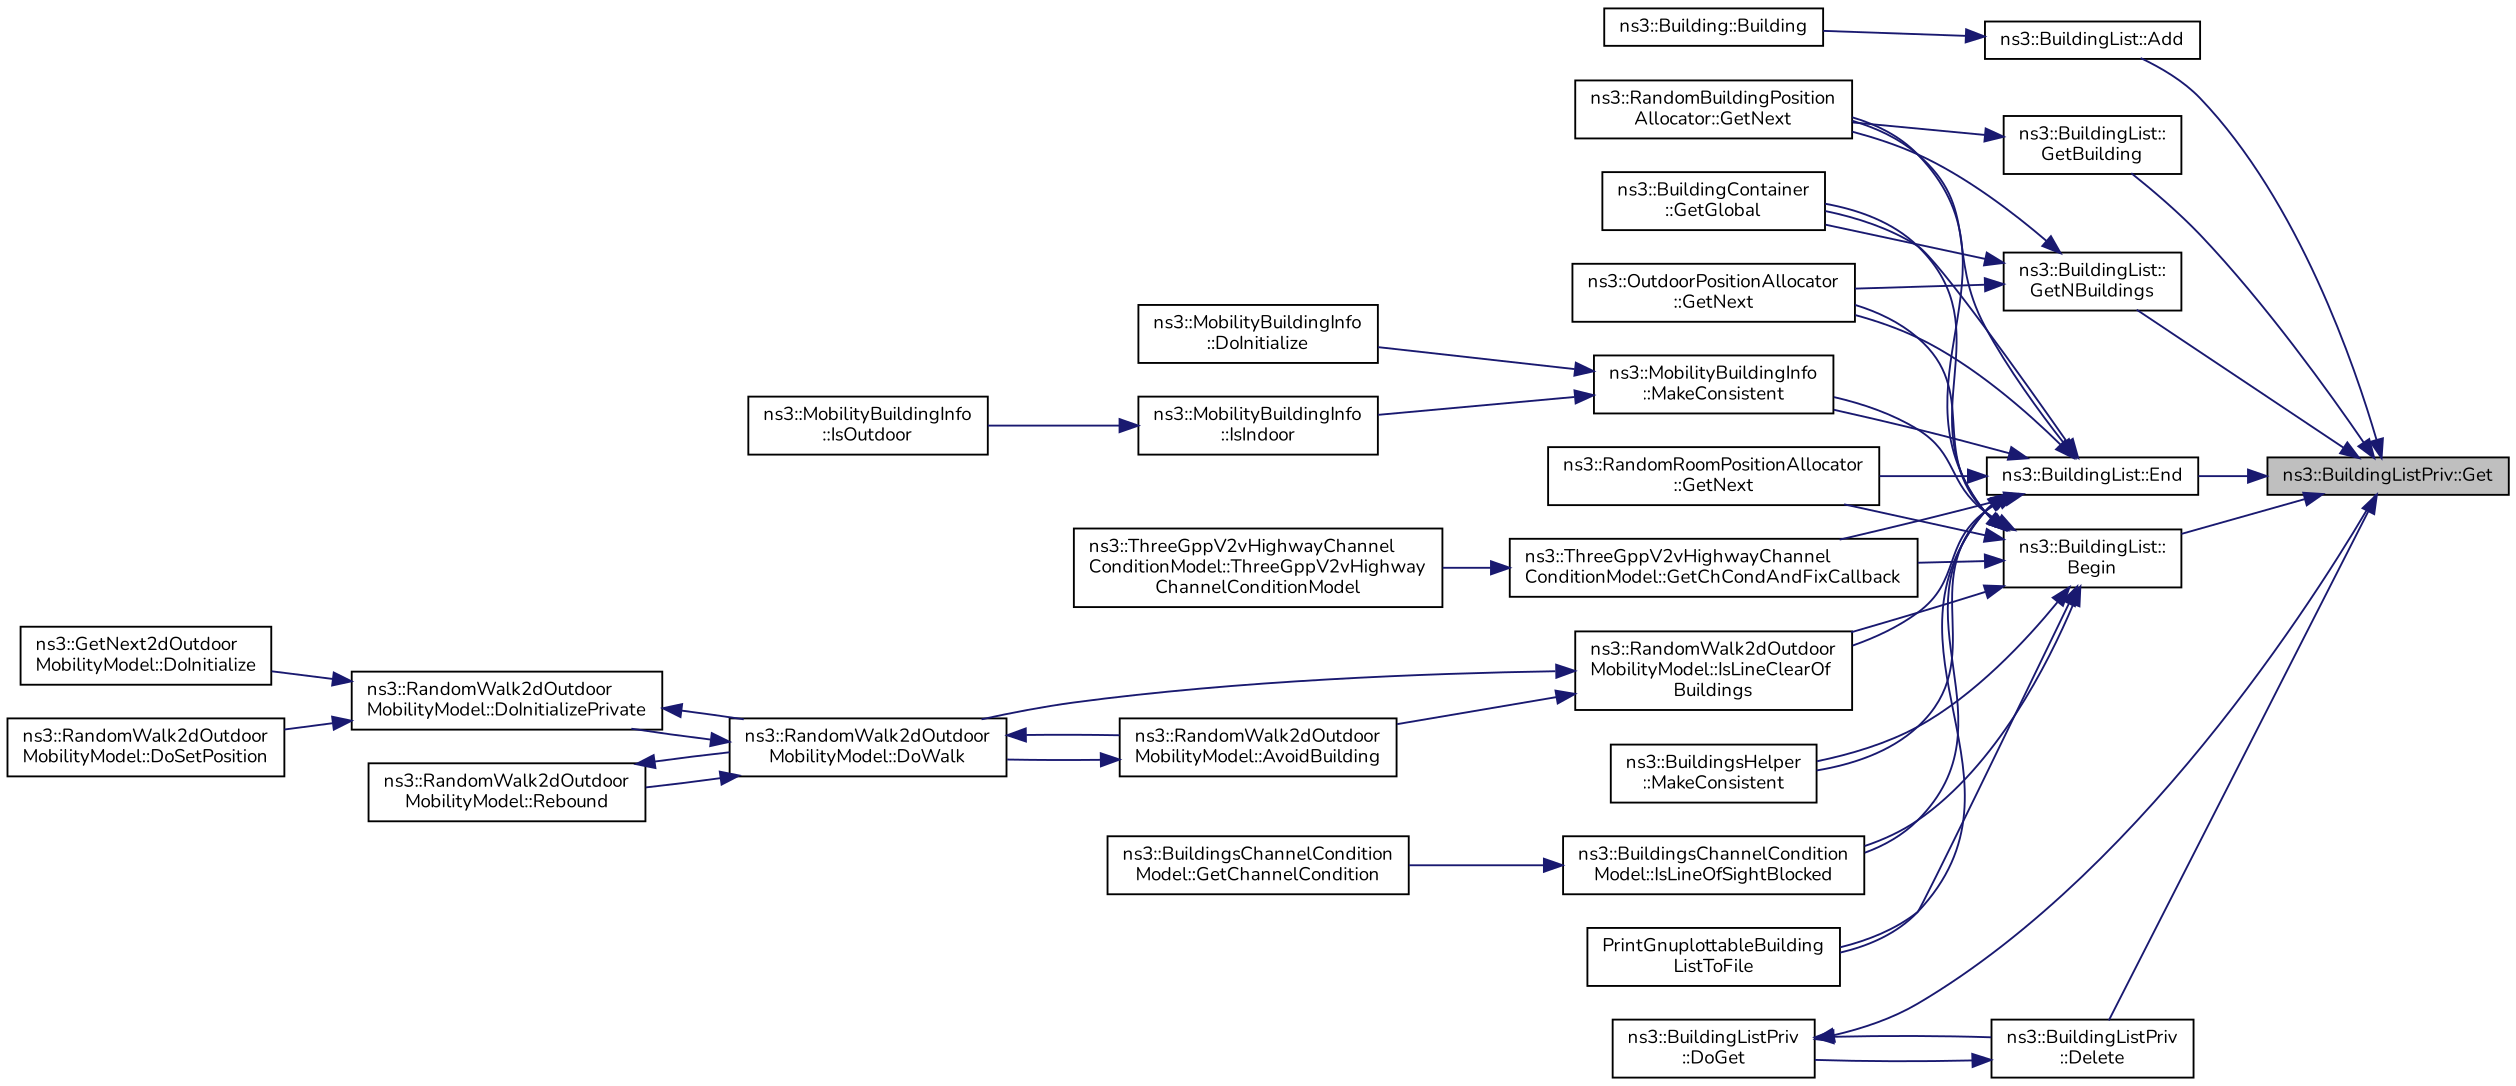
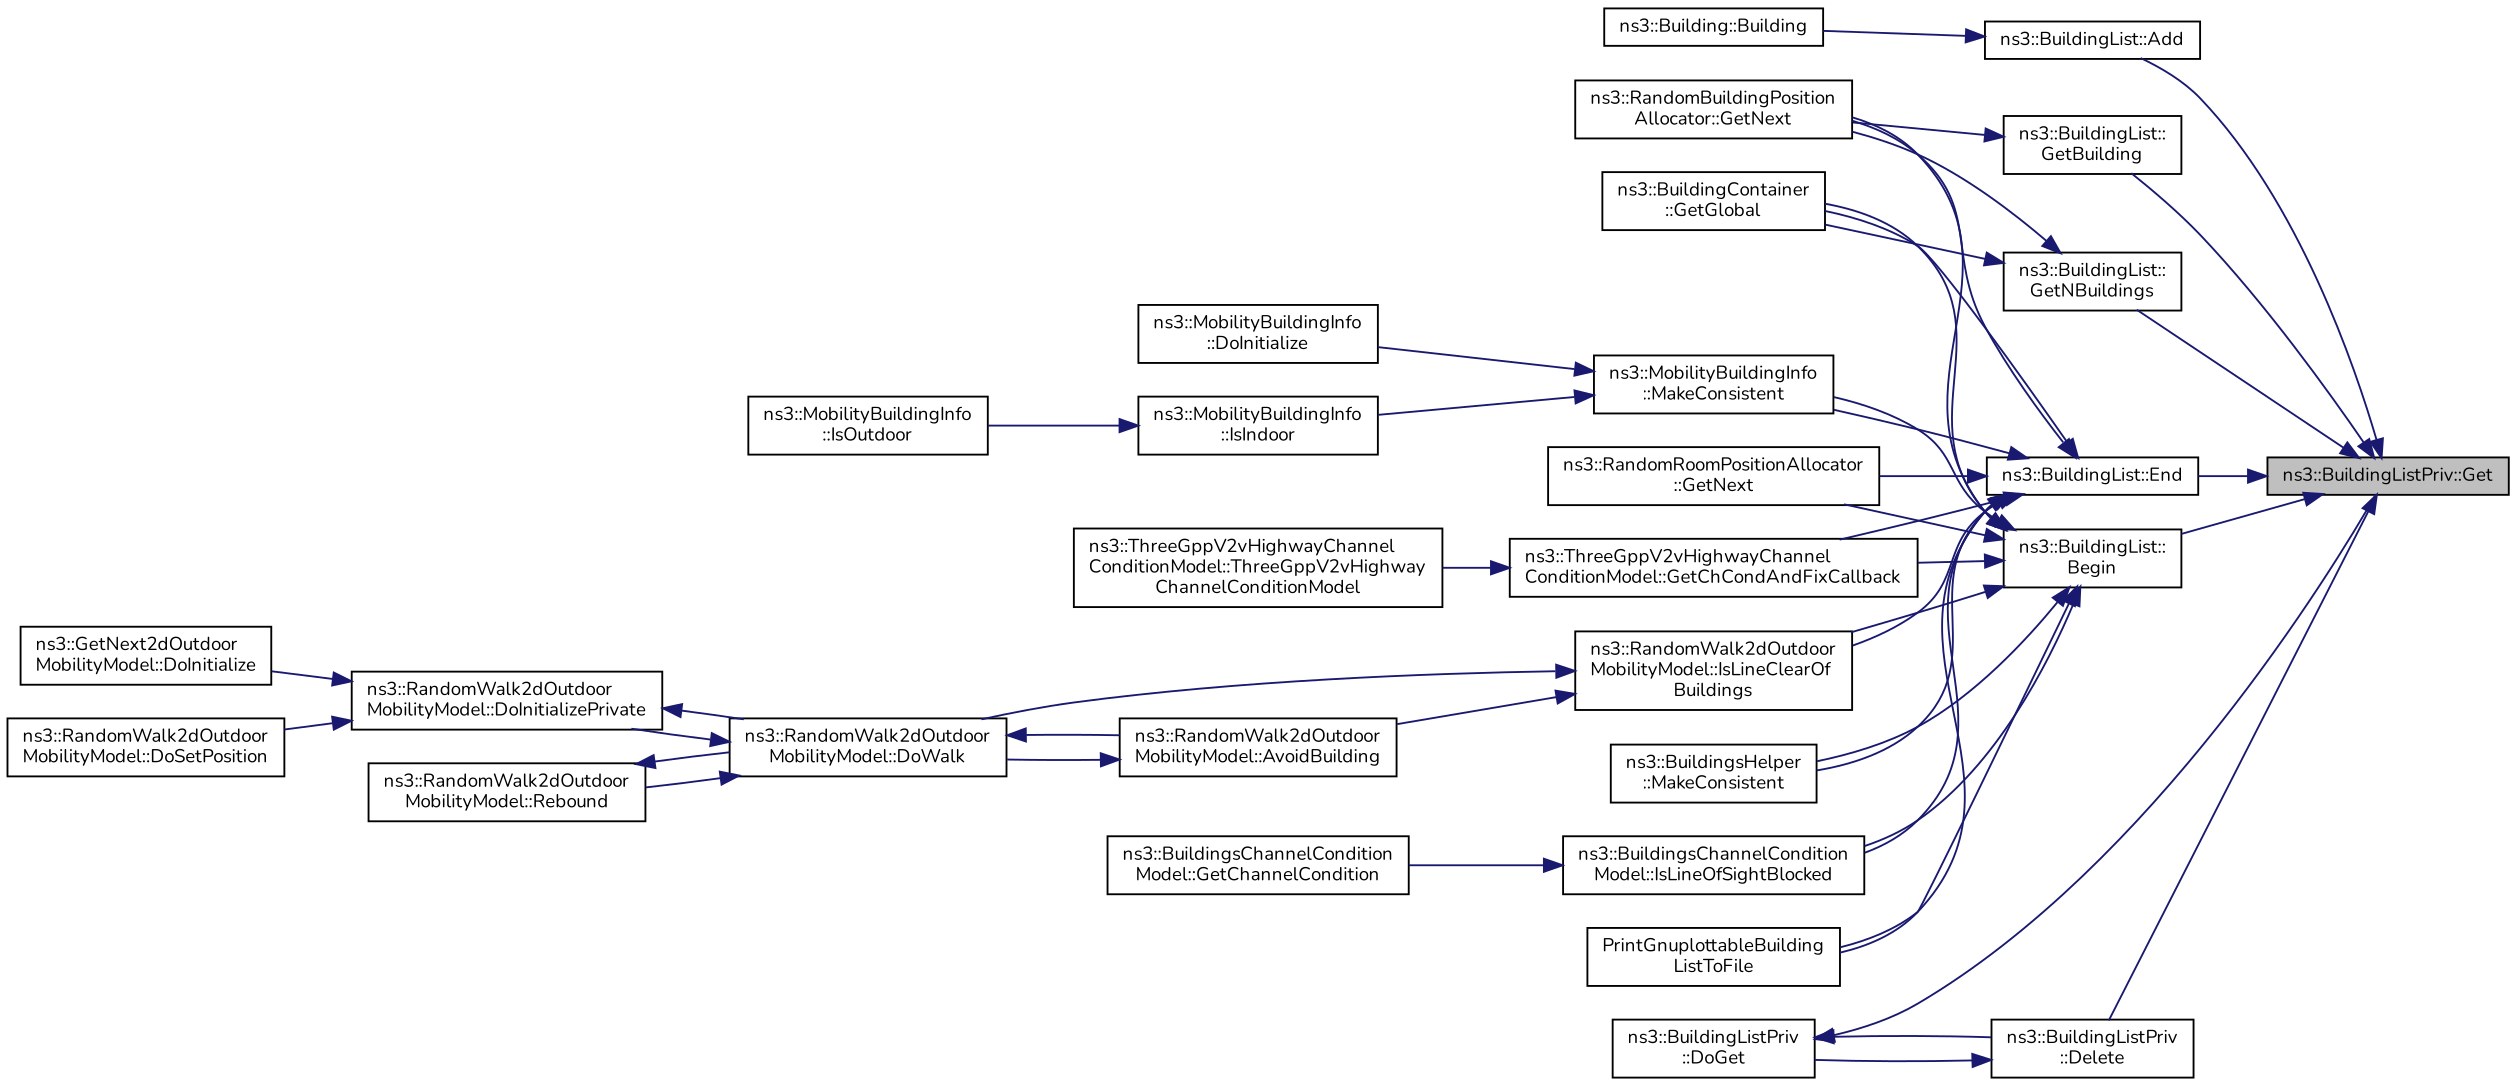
(1714, 293) -> none
